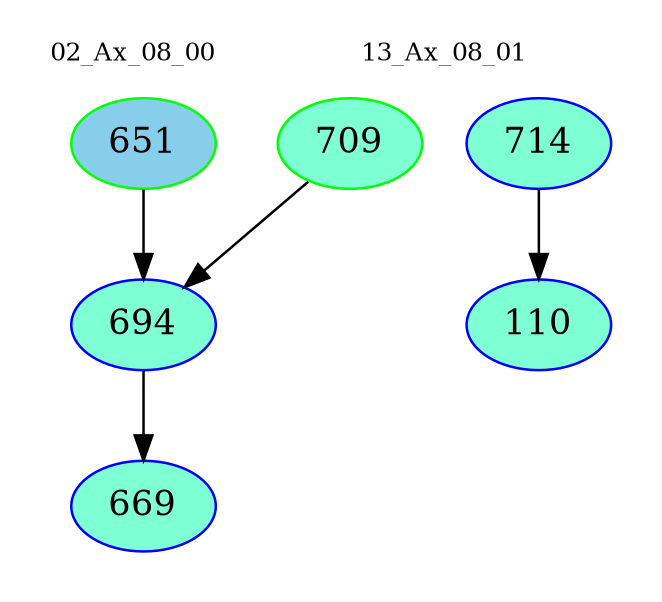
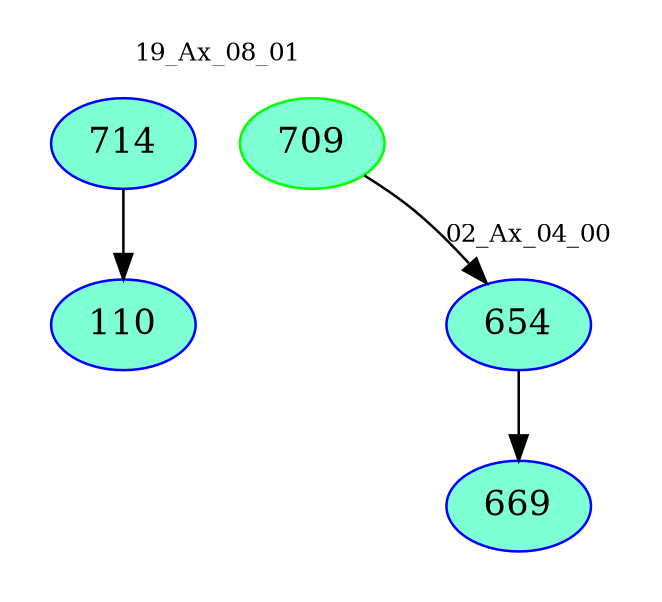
(133, 54) -> (529, 235)
(444, 54) -> (218, 54)
(144, 144) -> none
(144, 325) -> (519, 325)
